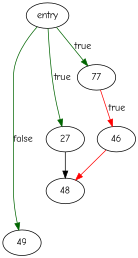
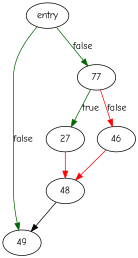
(83, 46) -> (83, 46)
(52, 74) -> (83, 105)
(117, 108) -> (117, 108)
(65, 162) -> (65, 162)
none -> (46, 214)
